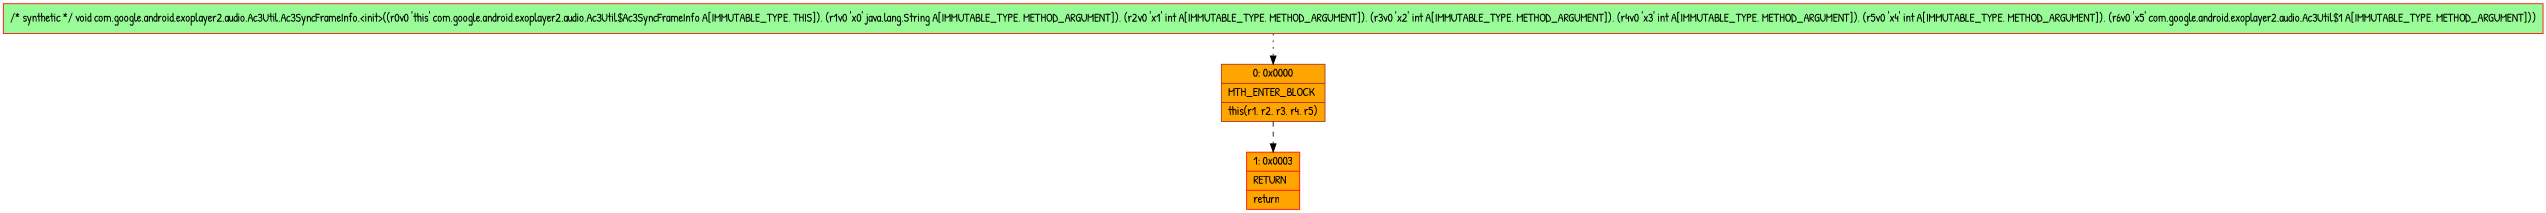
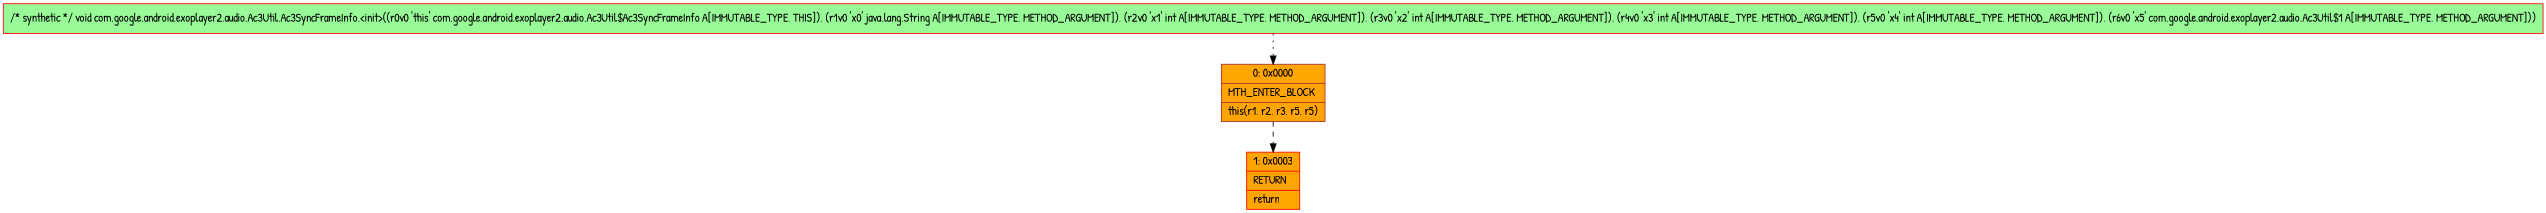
(1273, 112) -> (1273, 112)
